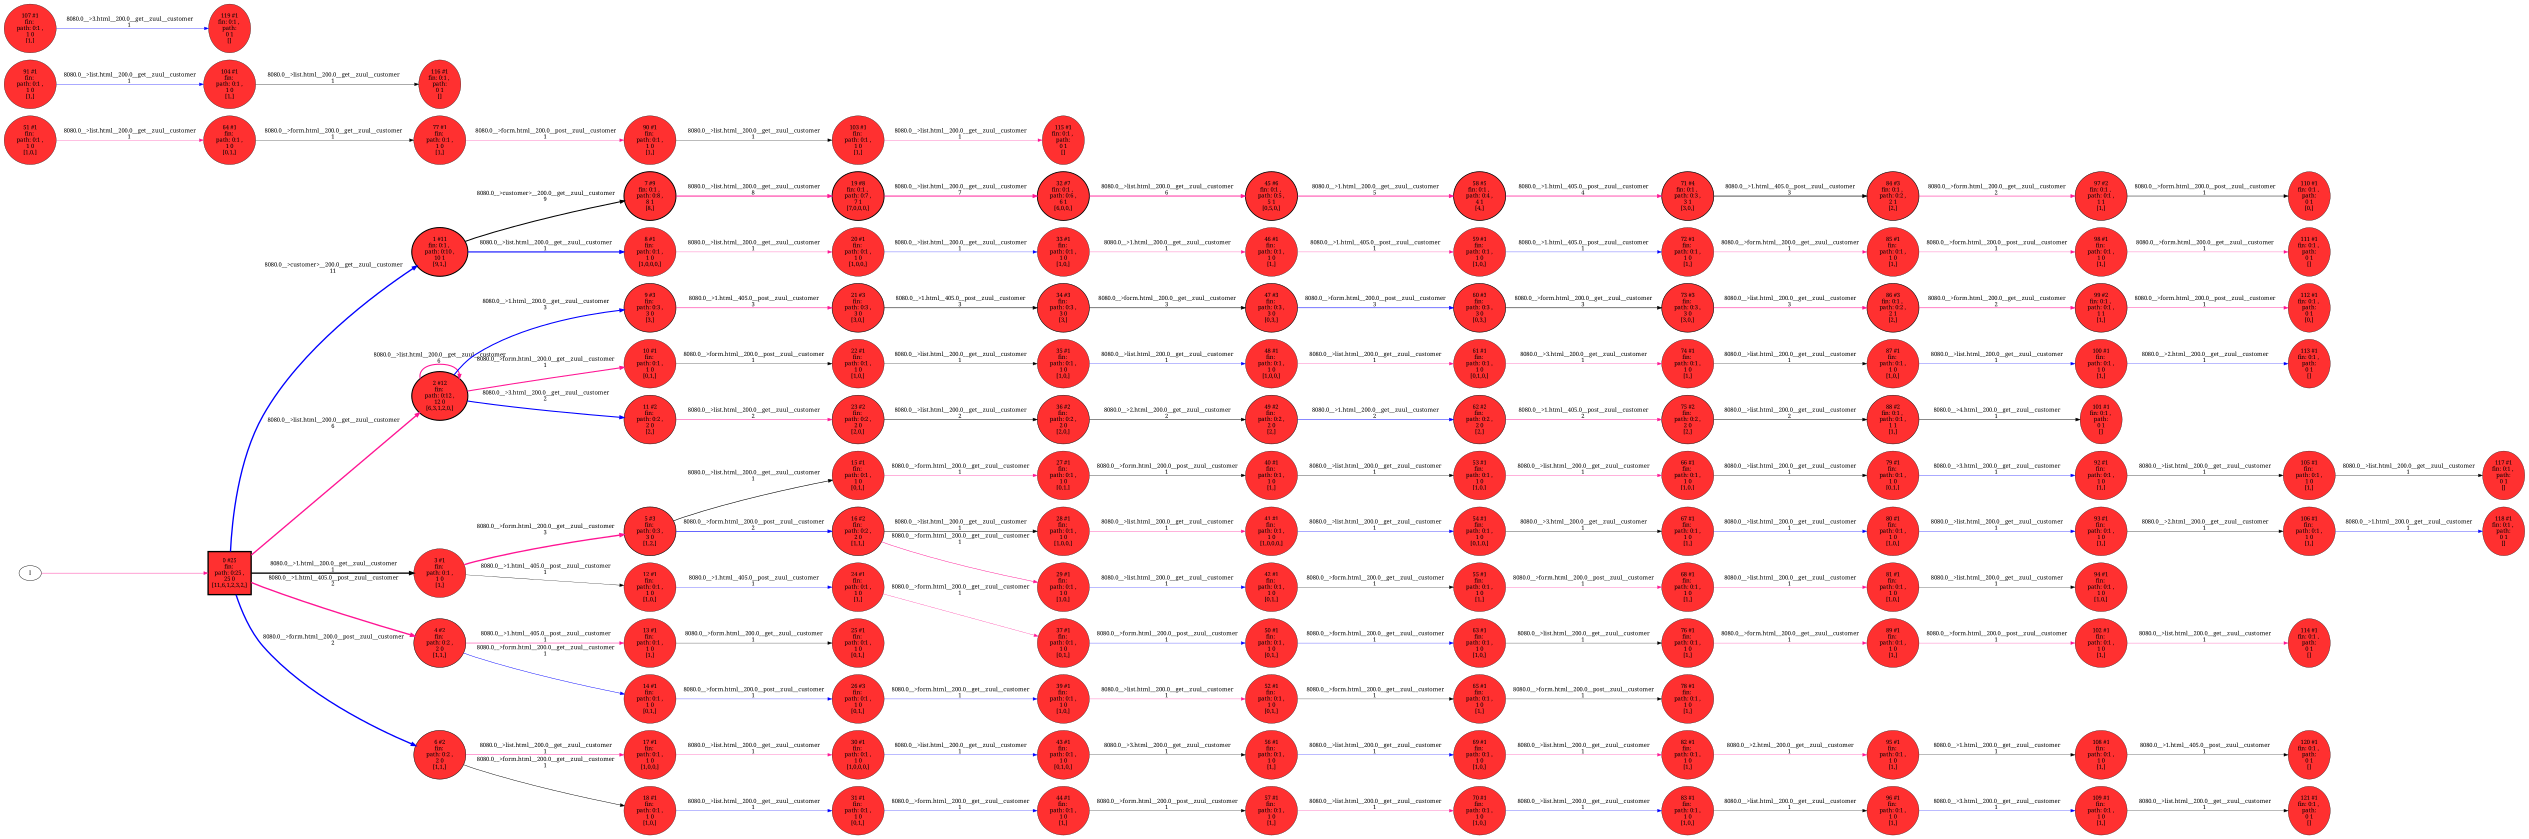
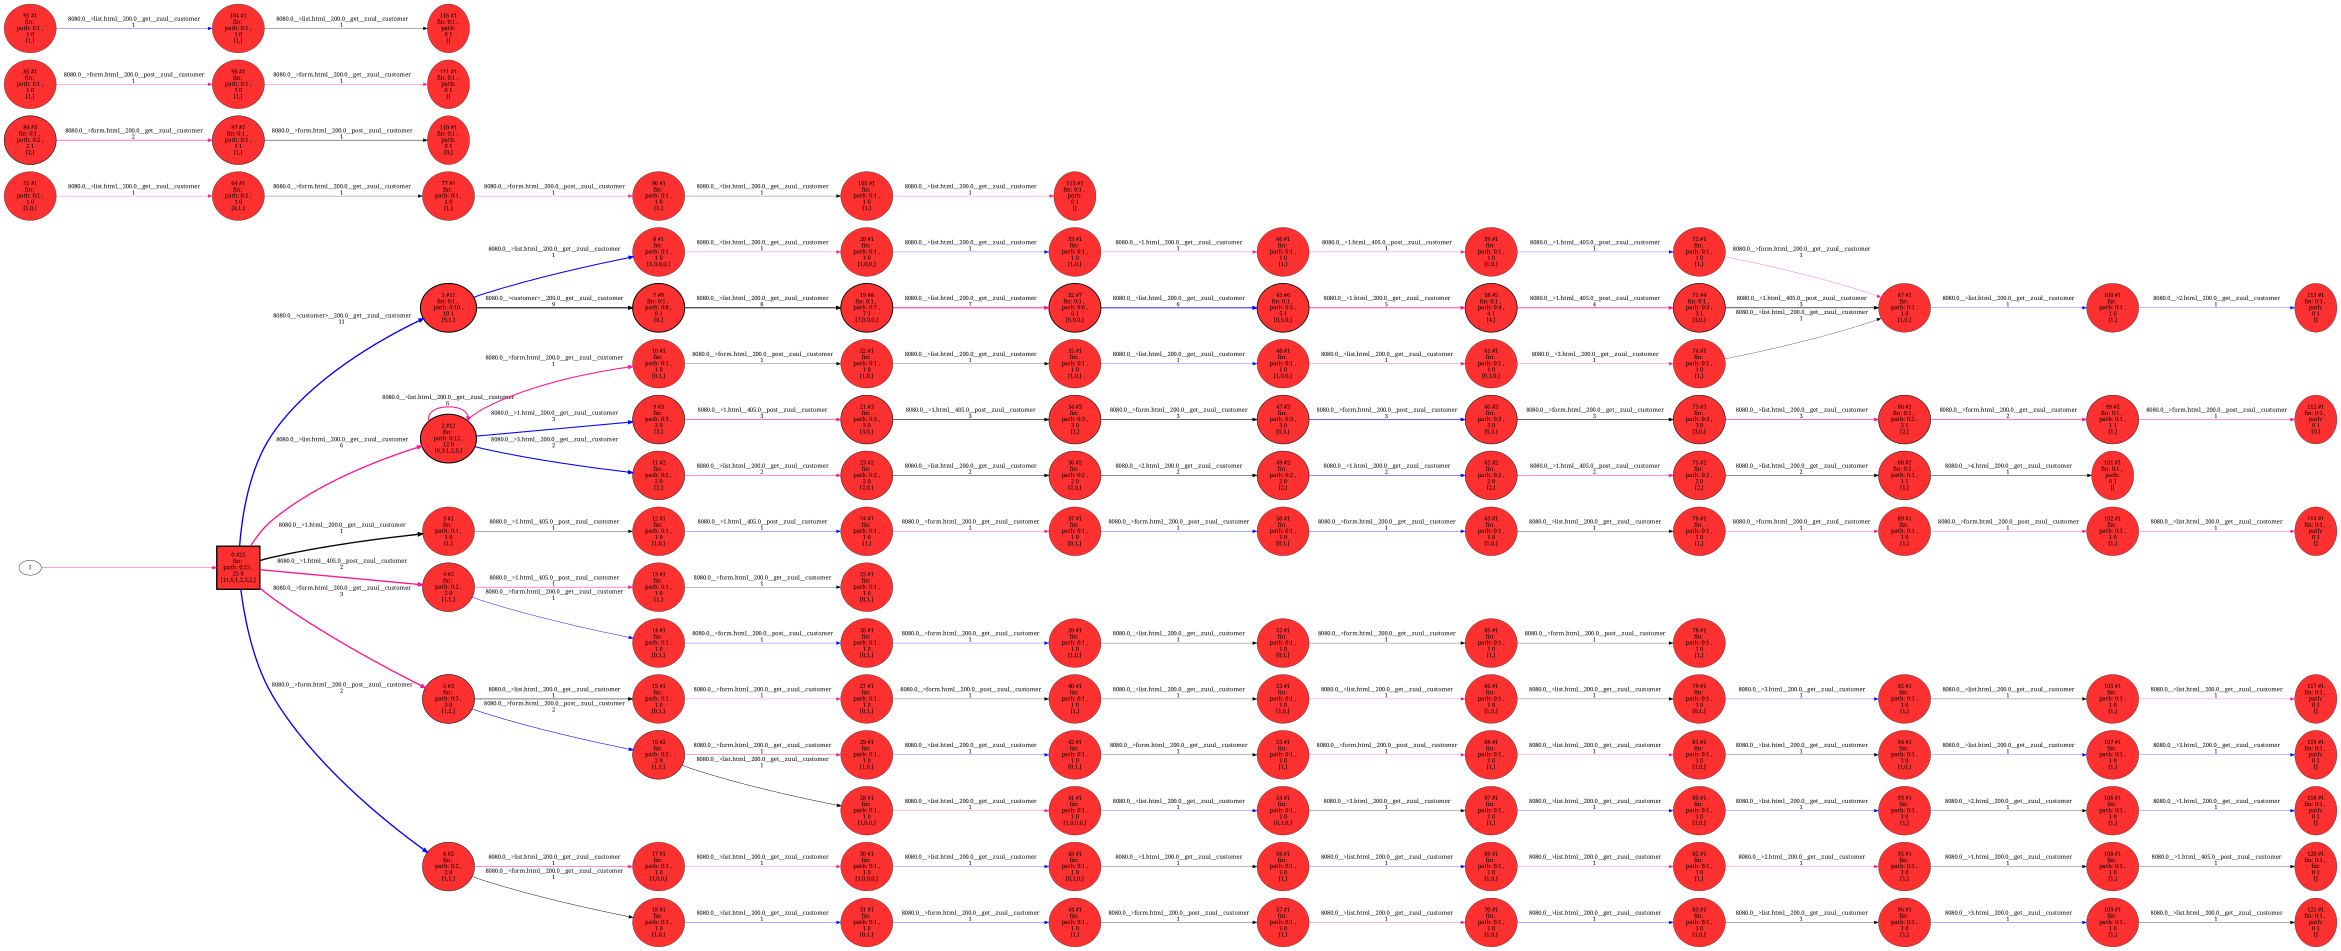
(752, 196) -> (761, 308)
(1165, 196) -> (1177, 308)
(1788, 196) -> (1800, 308)
(1788, 252) -> (1802, 274)
(2407, 475) -> (2215, 699)
(542, 548) -> (338, 641)
(858, 699) -> (867, 643)
(1165, 699) -> (1177, 643)
none -> (2007, 755)
(2309, 755) -> (2316, 867)
